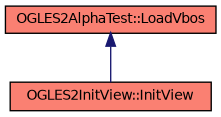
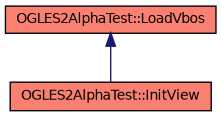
(111, 96) -> (111, 96)
